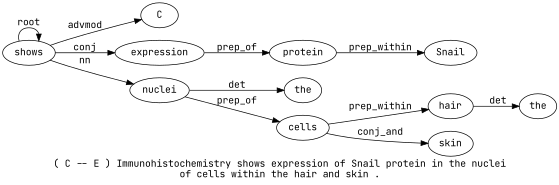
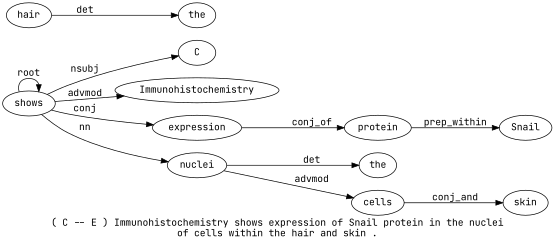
(85, 25) -> (85, 69)
(237, 48) -> (312, 123)
none -> (197, 90)
(237, 101) -> (312, 180)
(375, 117) -> none
